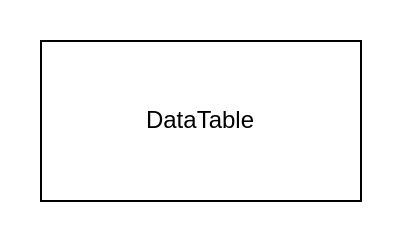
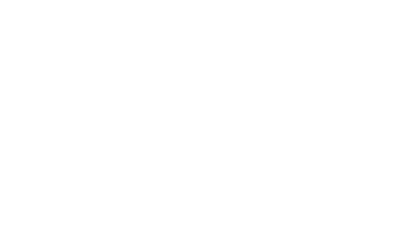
(201, 121) -> none
